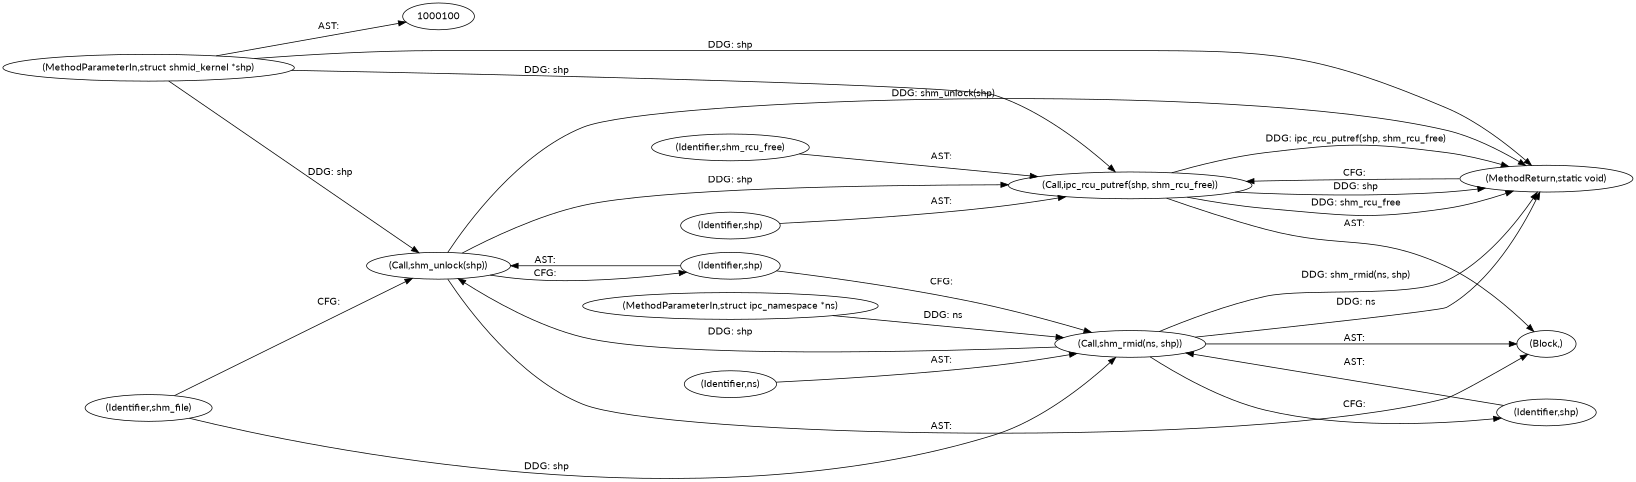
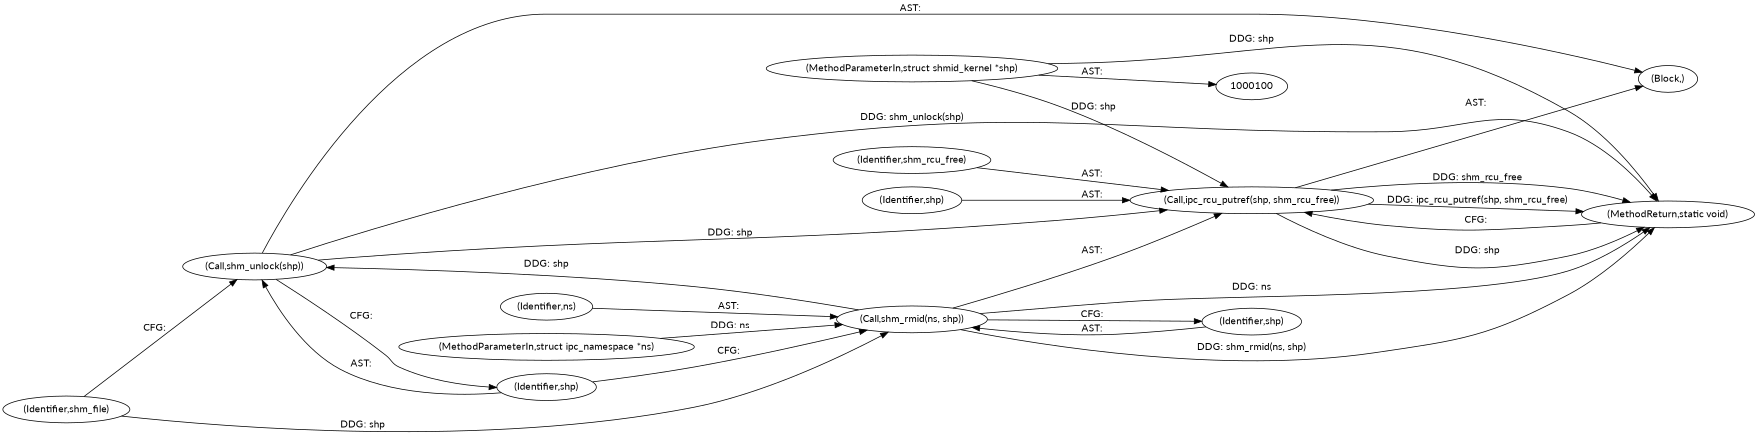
(291, 165) -> none
(1358, 344) -> (1085, 267)
